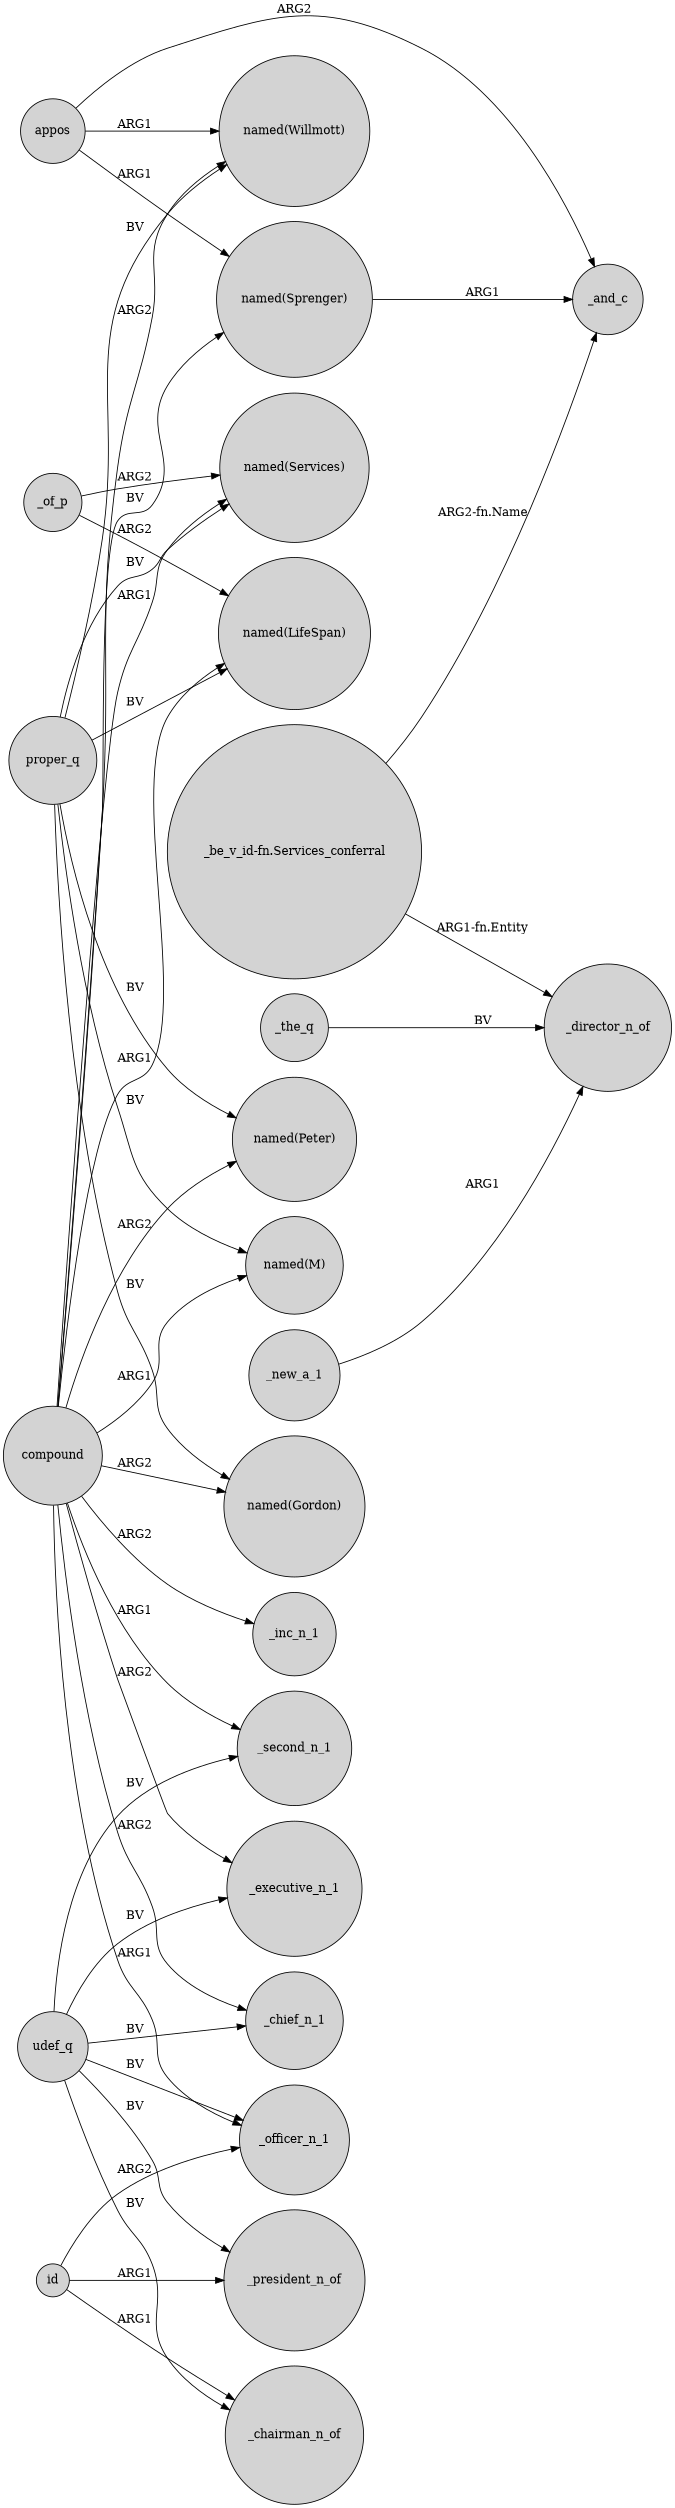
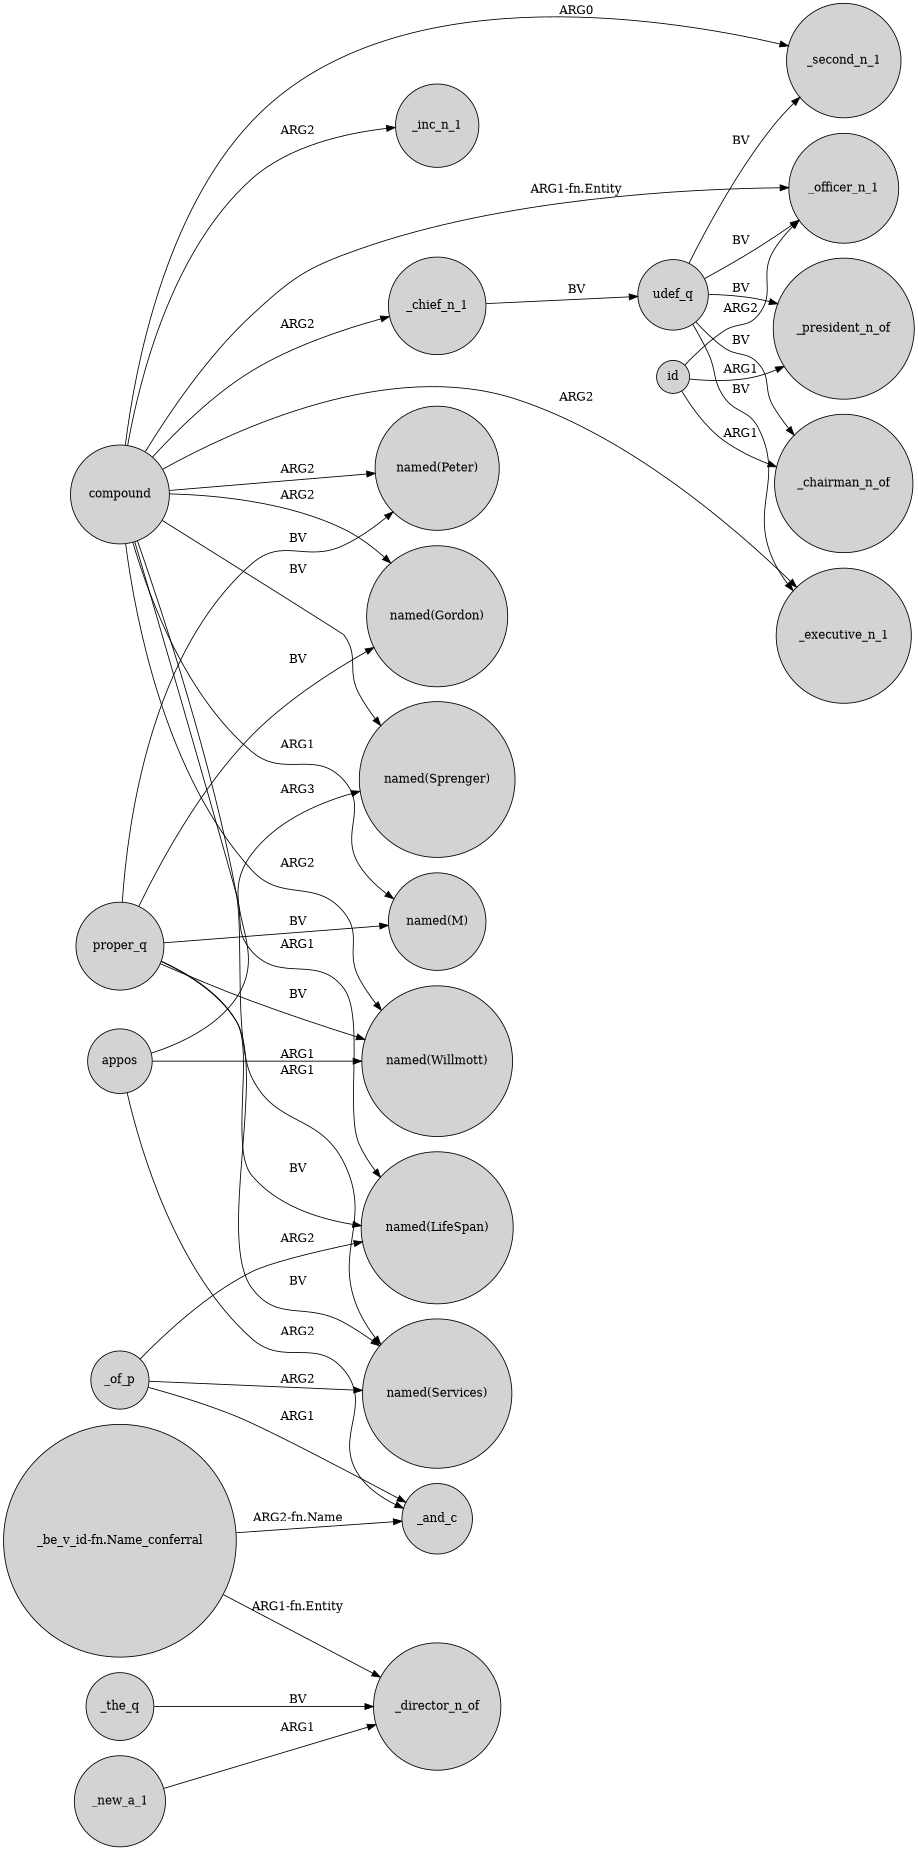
(135, 175) -> (298, 790)
(468, 299) -> (277, 1435)
(294, 852) -> (120, 1541)
(135, 1611) -> (577, 11)
(135, 1953) -> (577, 190)
(163, 2035) -> (558, 300)
